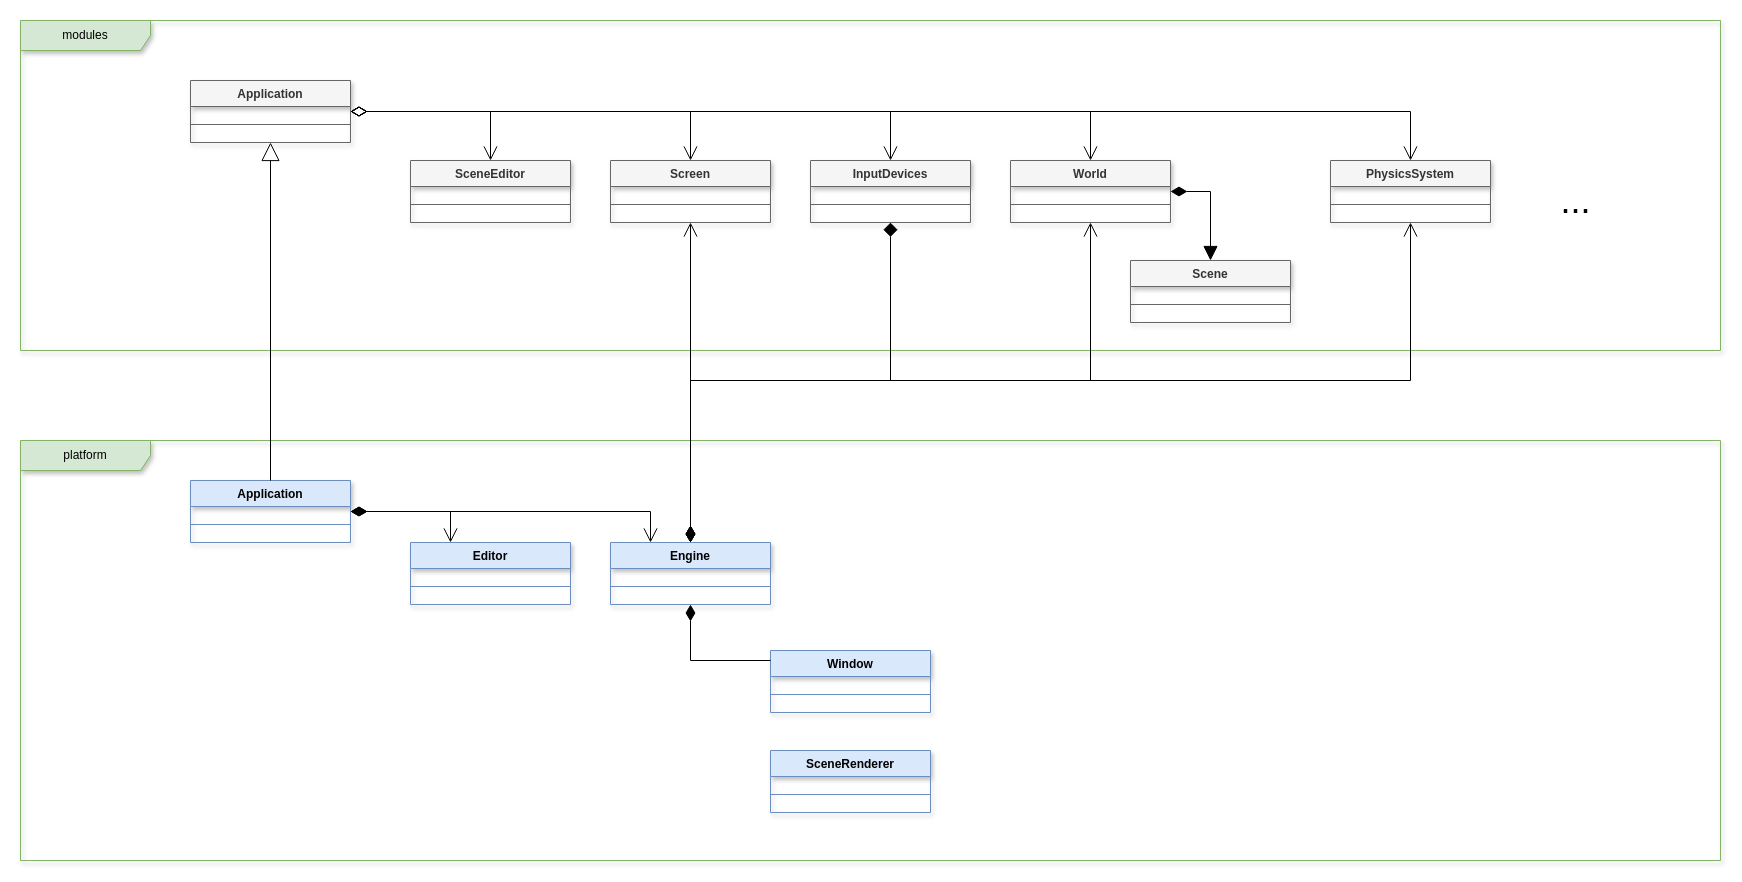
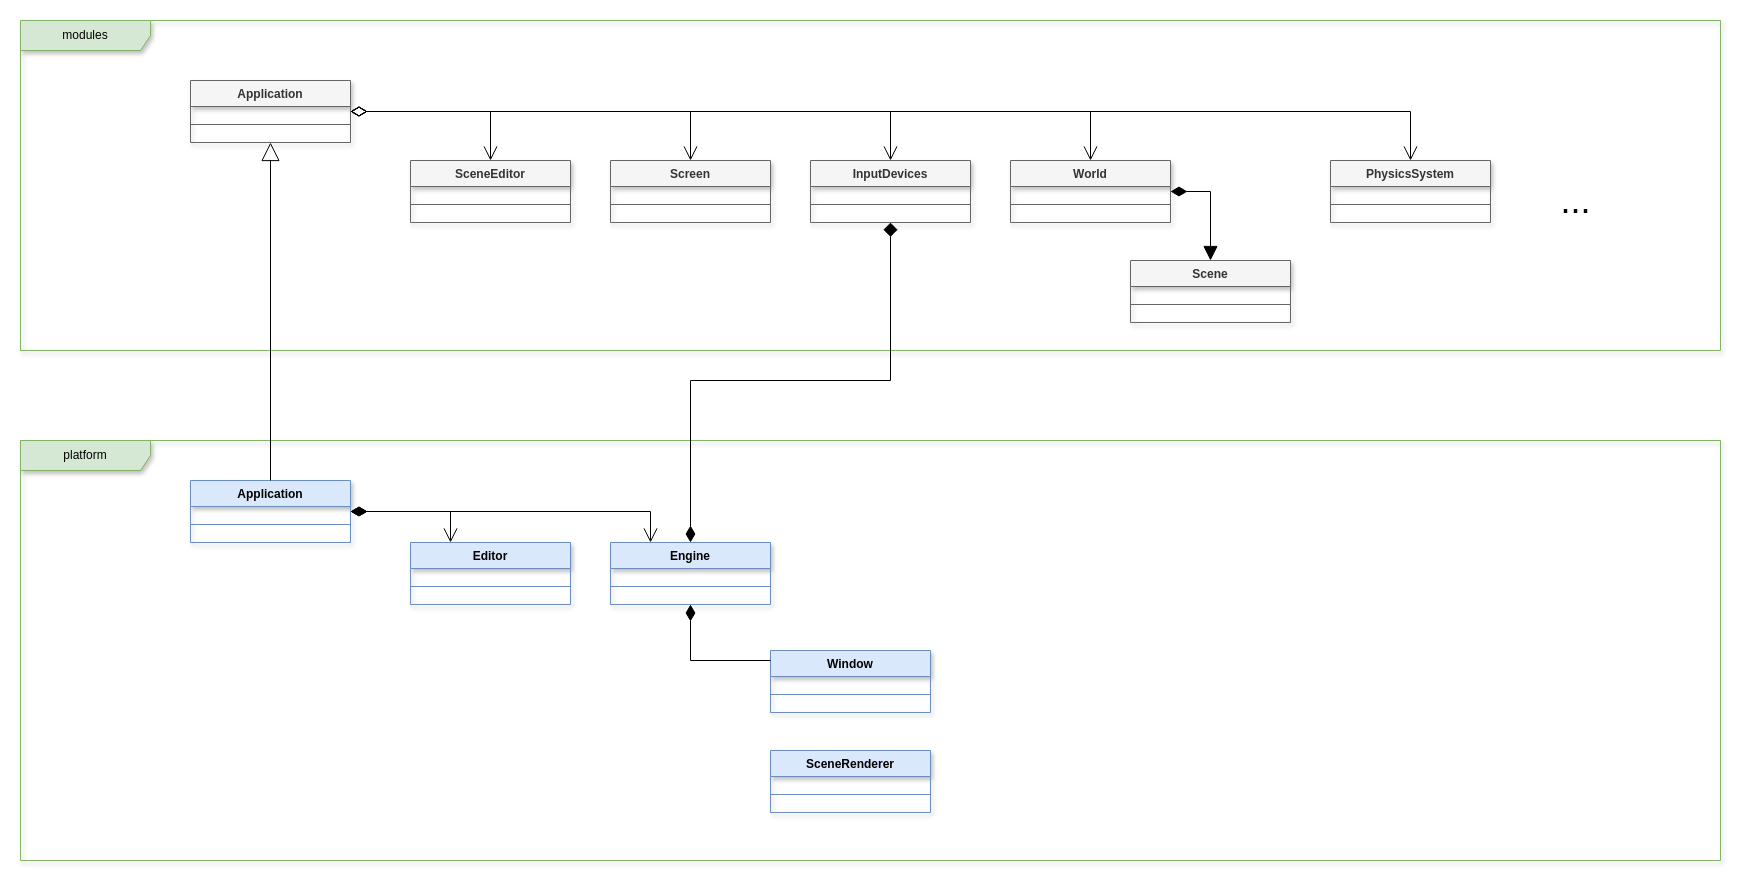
(691, 302) -> none
(1091, 302) -> none
(1329, 381) -> none
